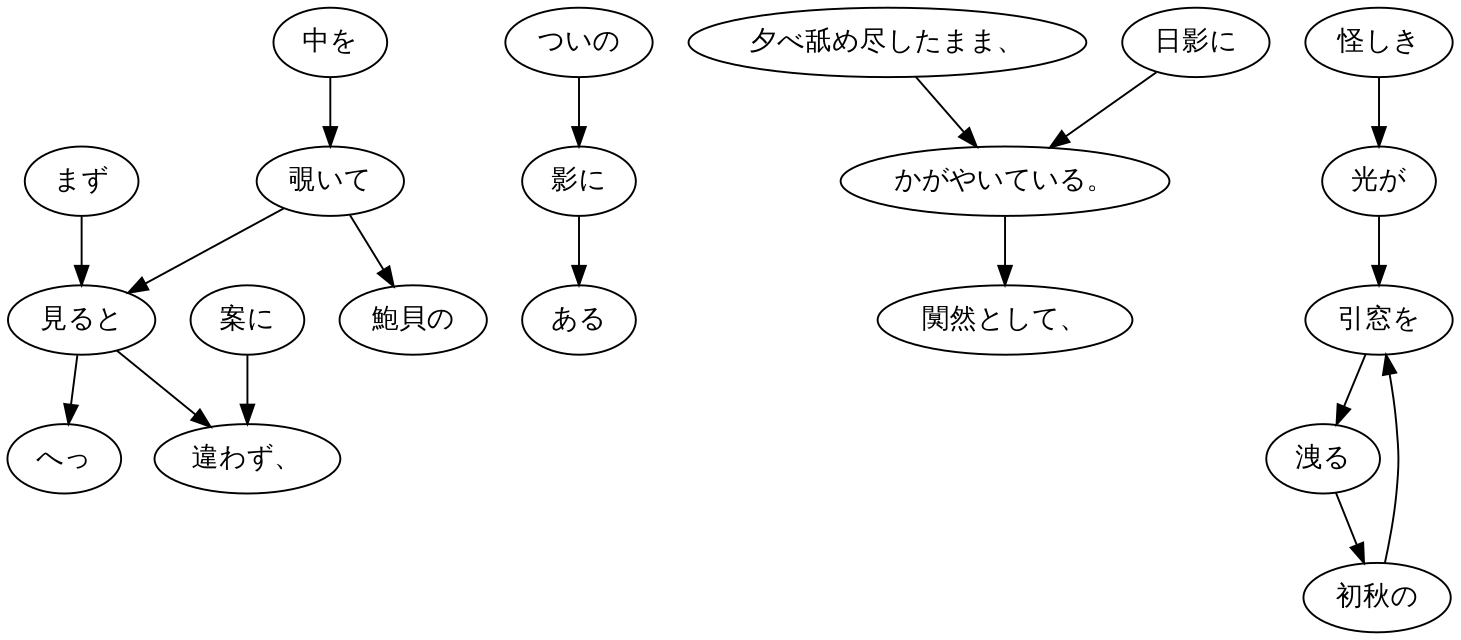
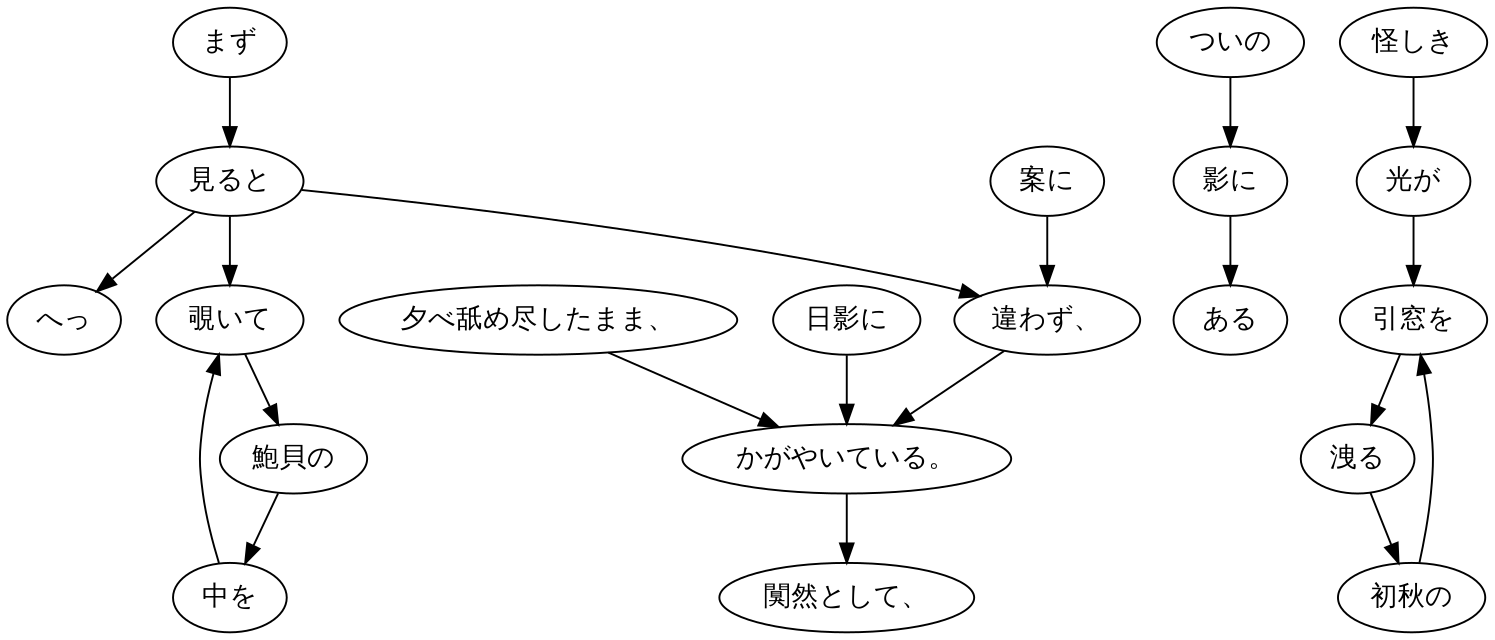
(214, 246) -> (230, 241)
none -> (957, 383)
none -> (266, 519)
